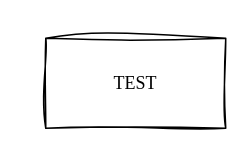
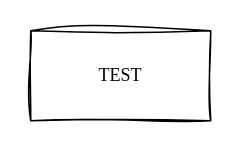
(136, 83) -> (121, 76)
